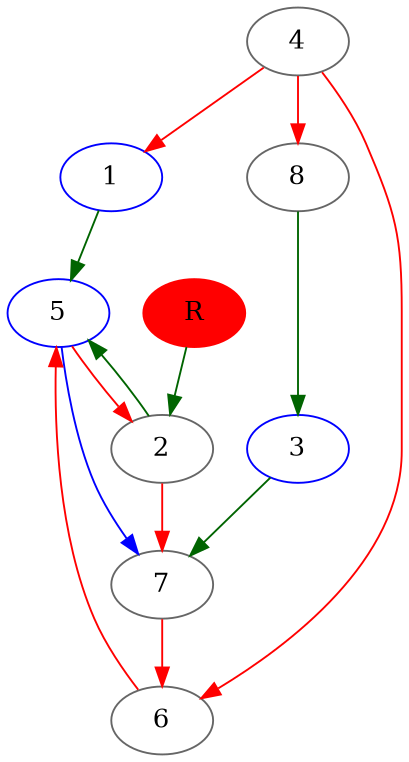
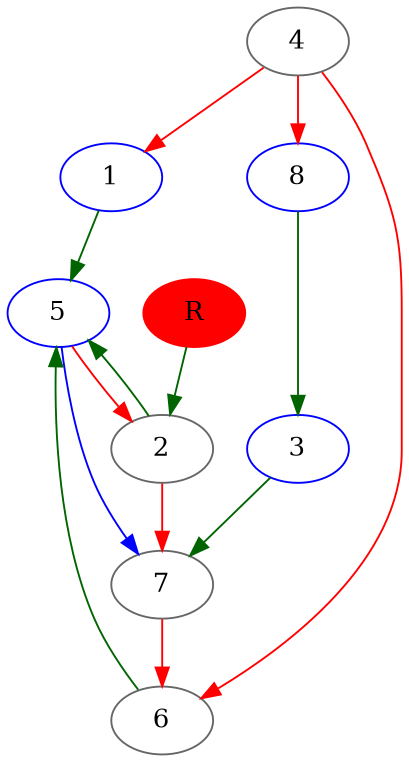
(298, 177) -> (298, 177)
(70, 536) -> (70, 536)
